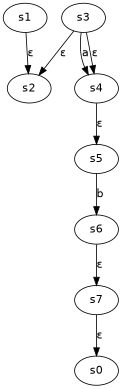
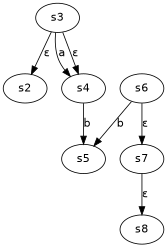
(25, 18) -> none
(100, 124) -> (88, 124)
(97, 190) -> (115, 121)
(97, 371) -> (142, 230)
